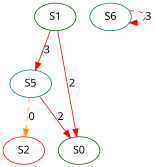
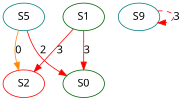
(111, 17) -> (139, 17)
(44, 47) -> (56, 48)
(73, 84) -> (87, 50)
(28, 113) -> (15, 46)
